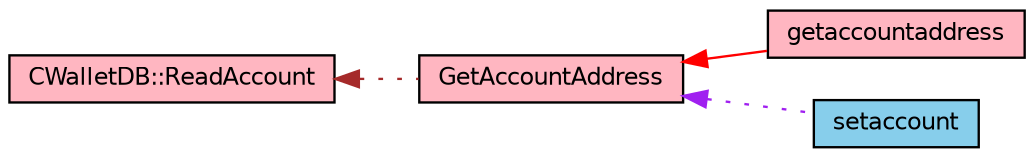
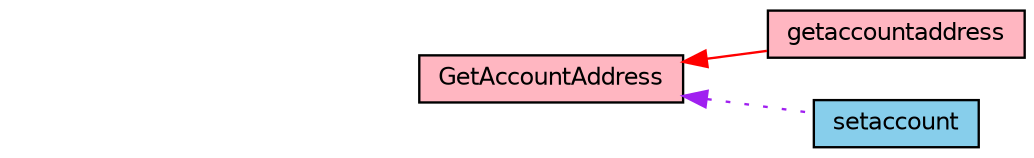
(172, 79) -> none
